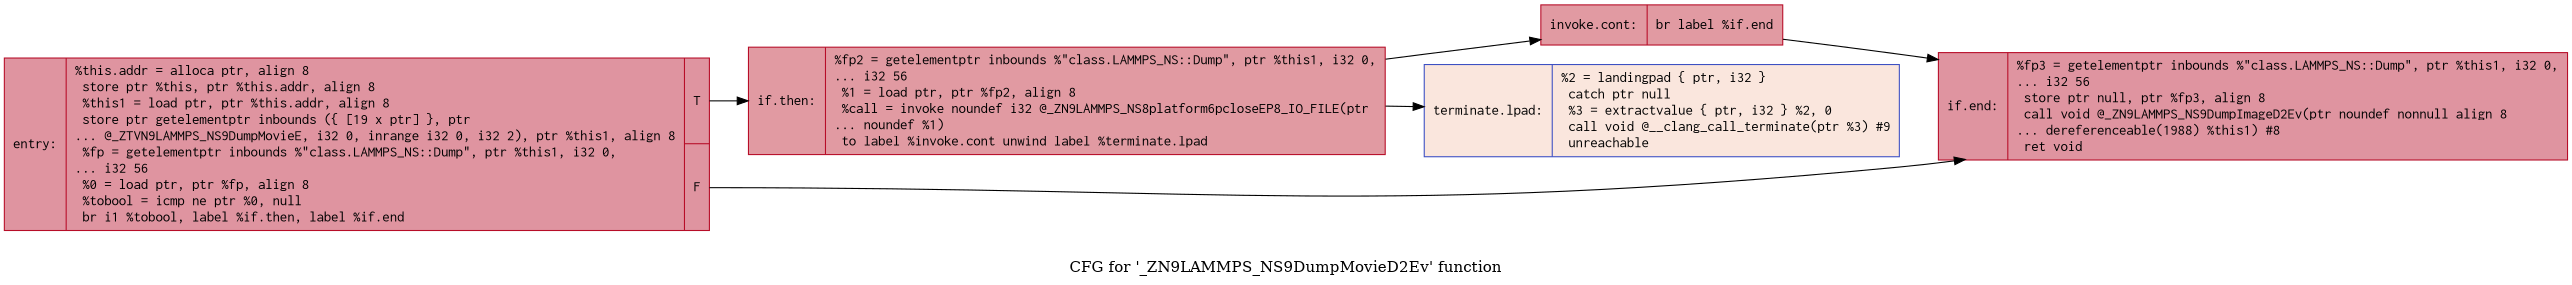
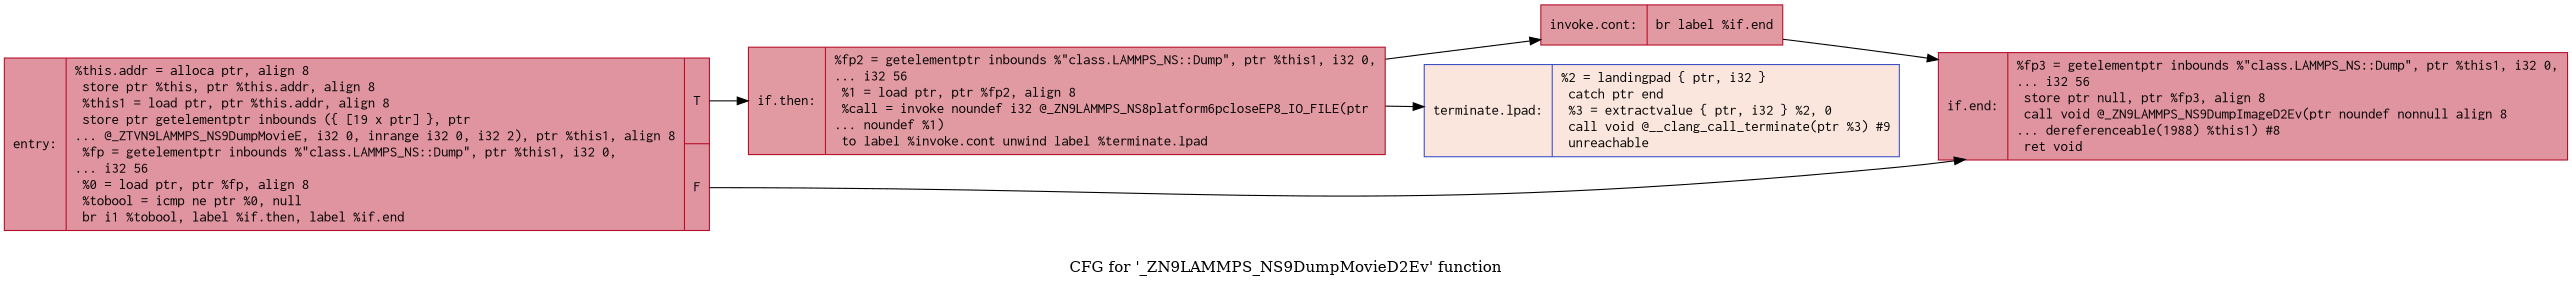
(1616, 94) -> (1612, 94)
